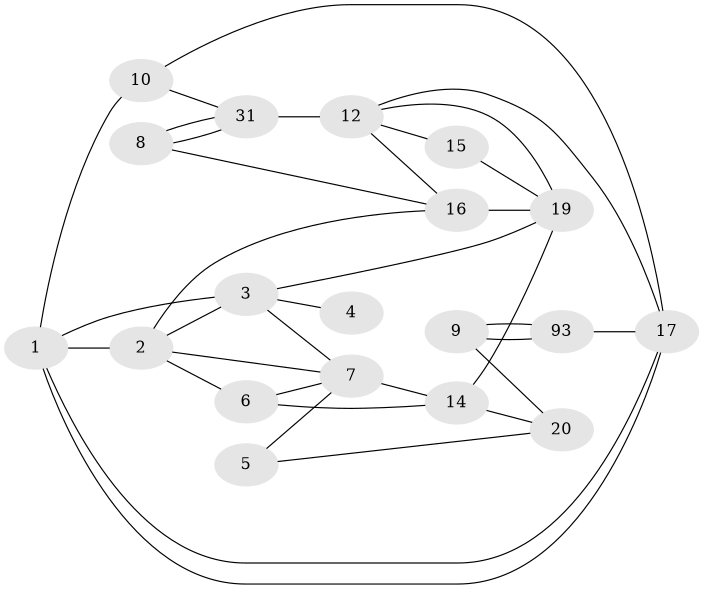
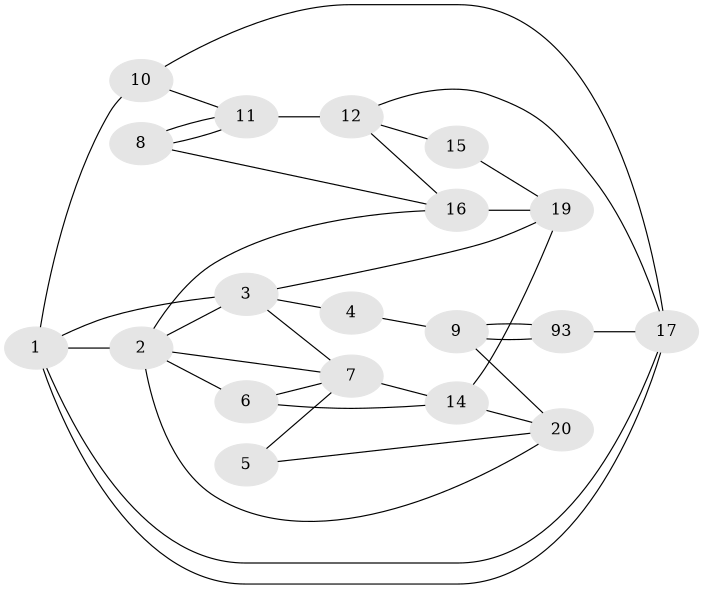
(484, 114) -> none
(246, 117) -> (246, 117)
none -> (404, 322)
none -> (308, 521)
